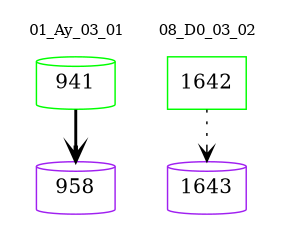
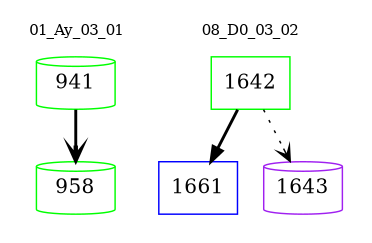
(76, 188) -> (76, 188)
none -> (198, 188)
